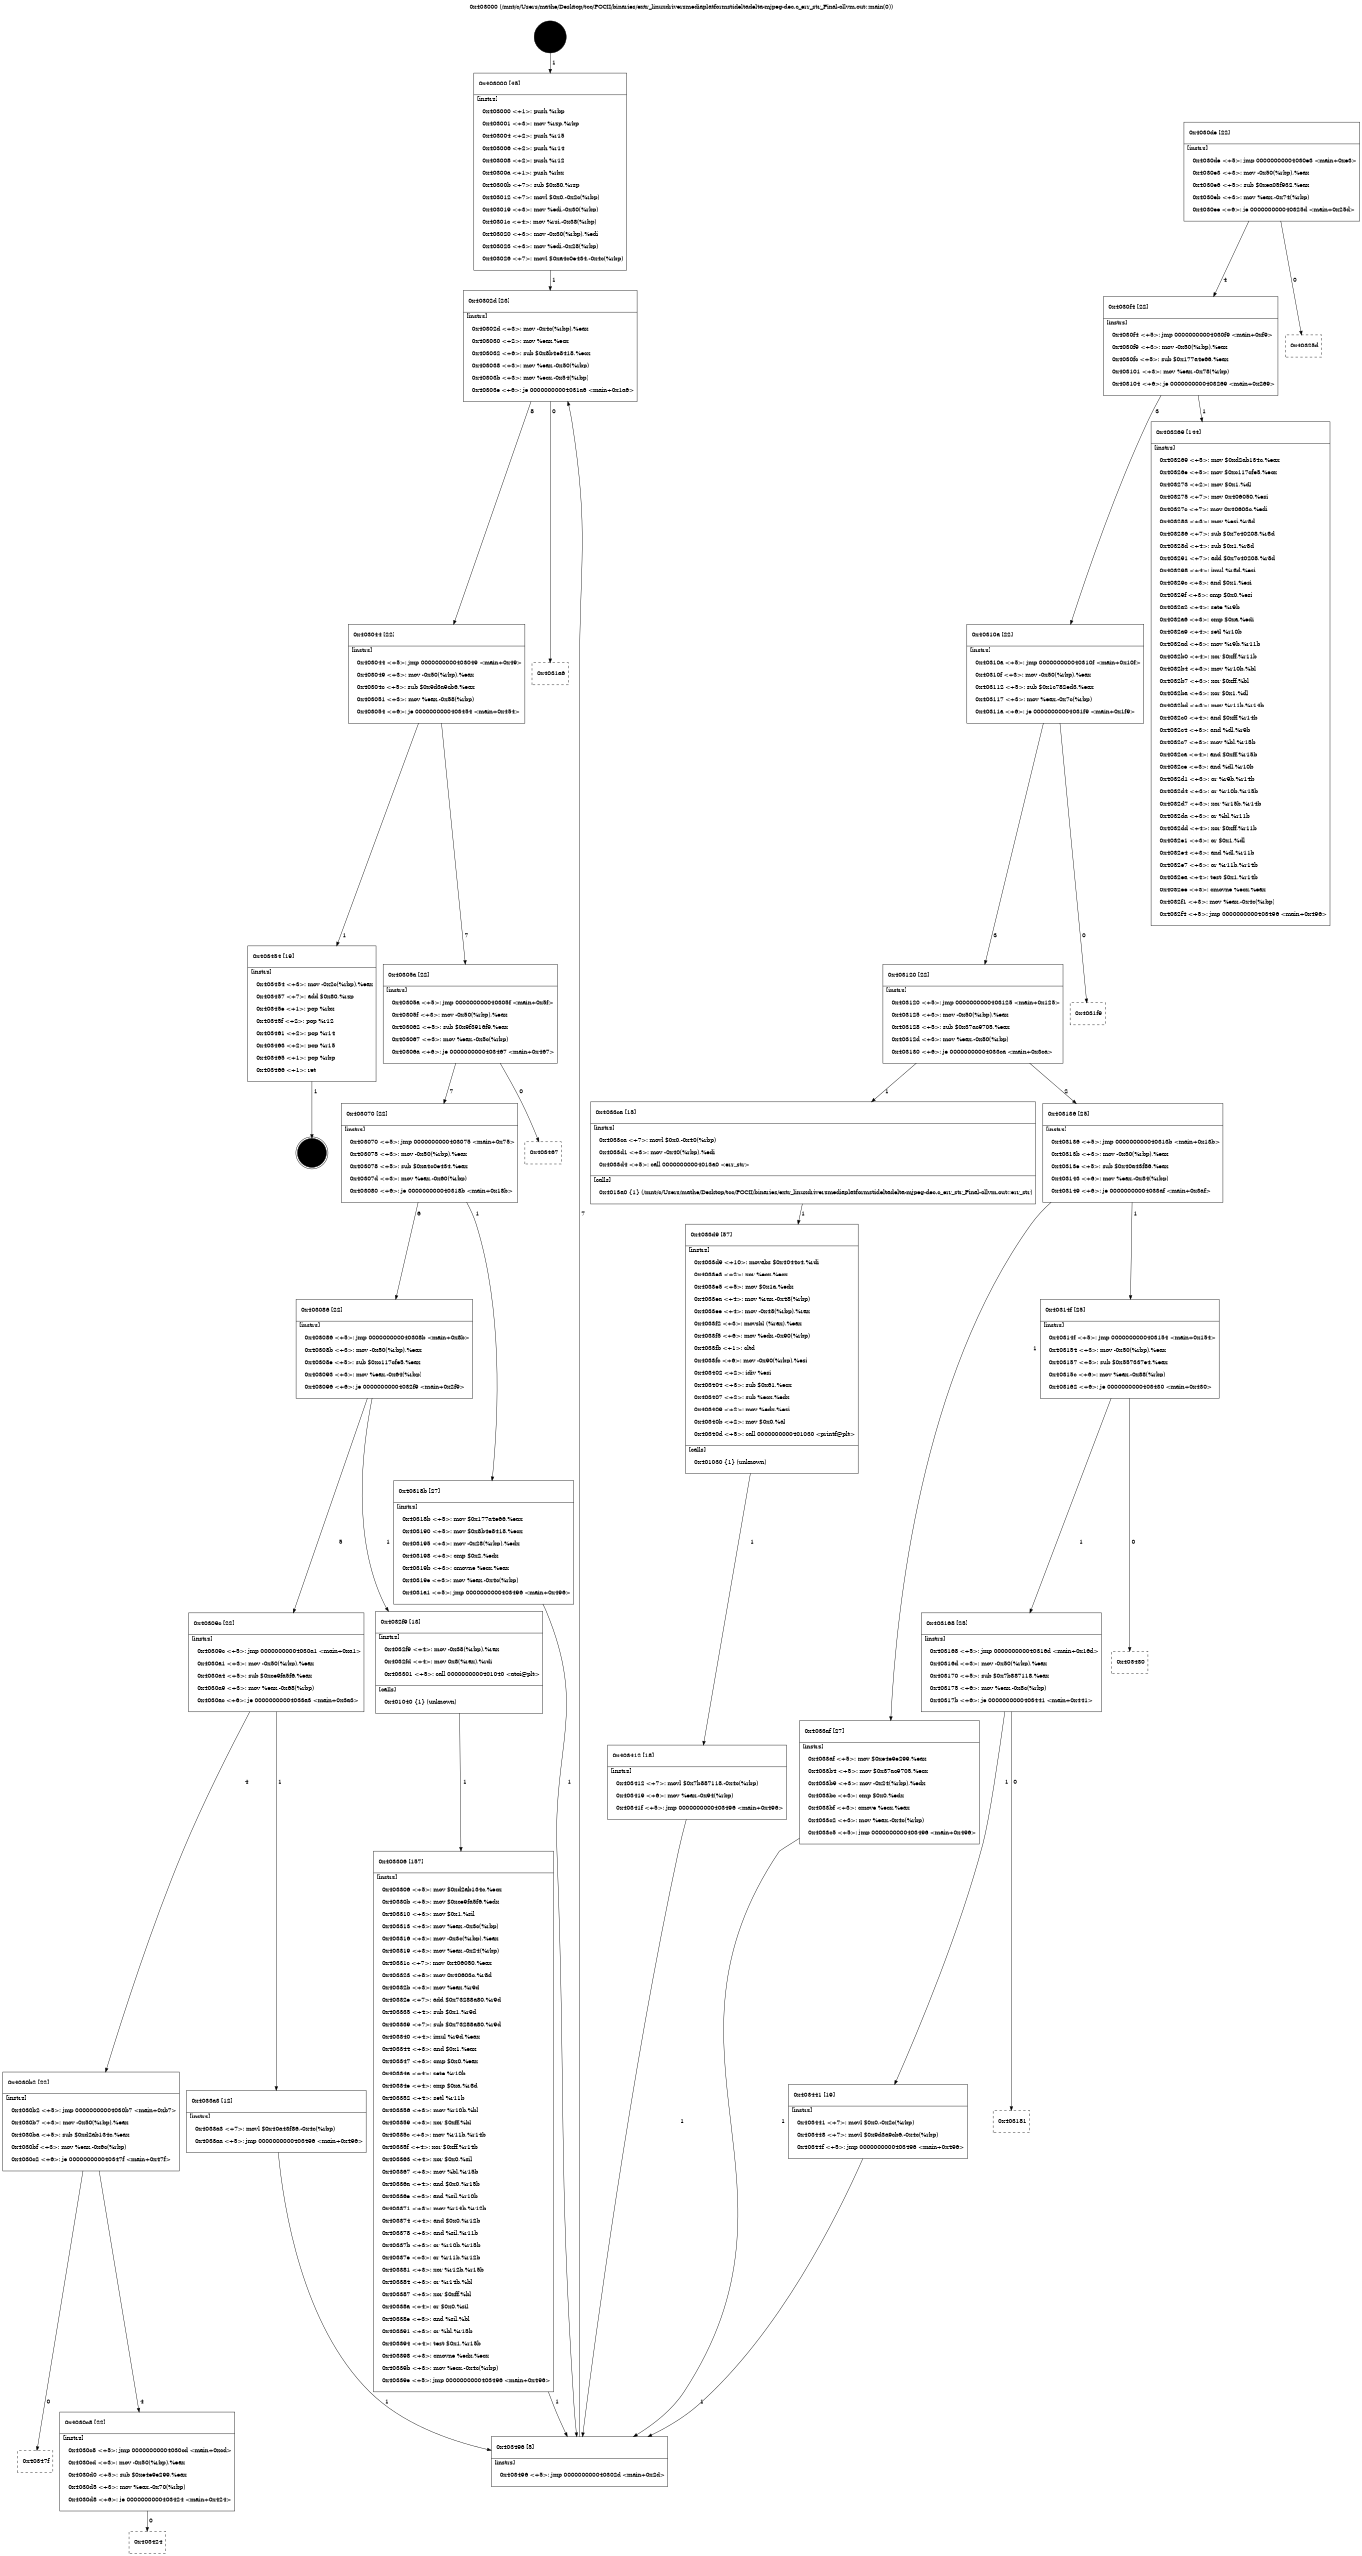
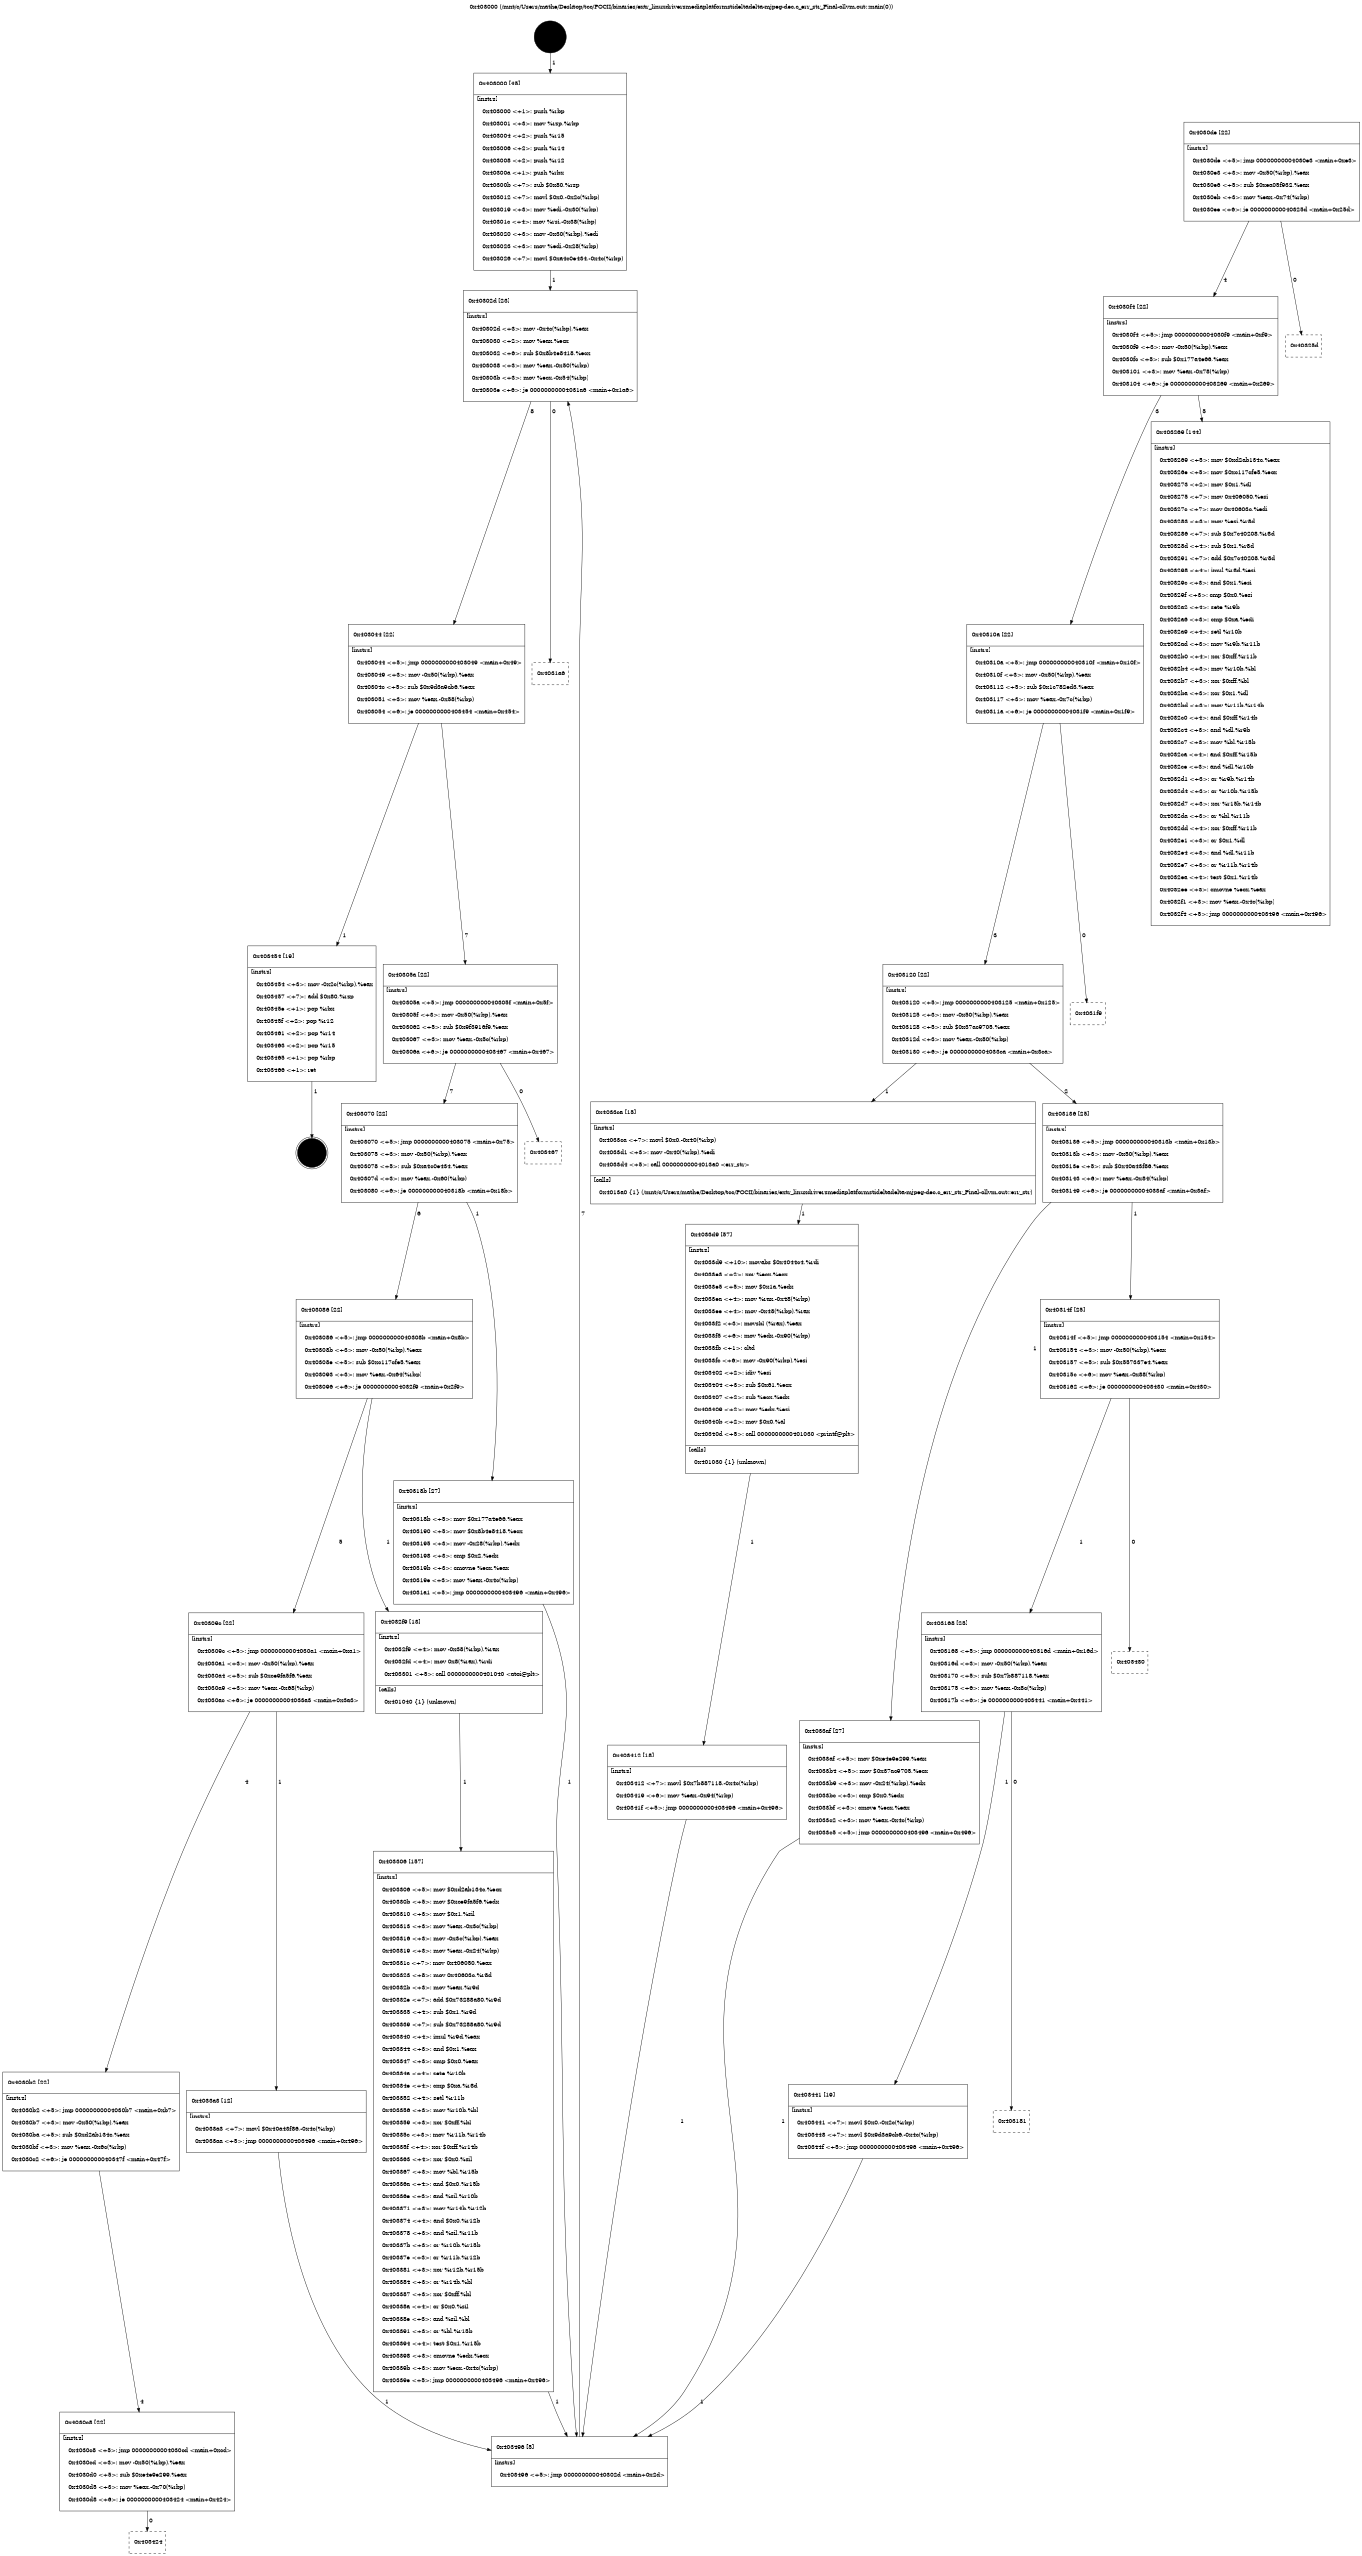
(1203, 412) -> (1203, 412)
(35, 2462) -> none
